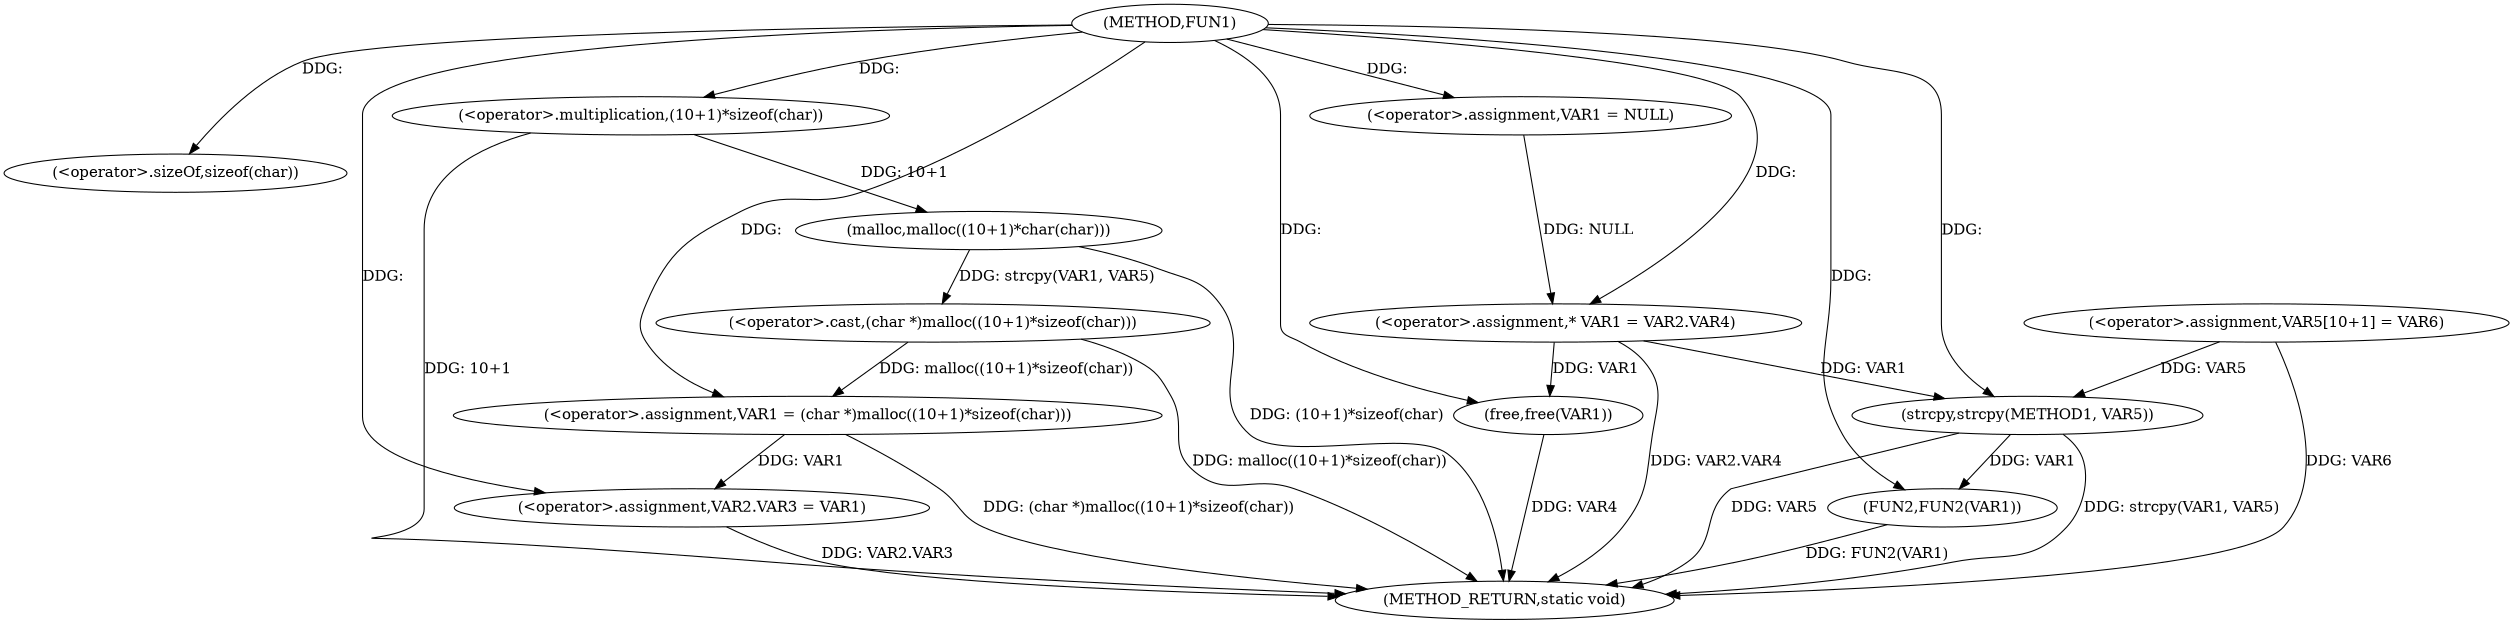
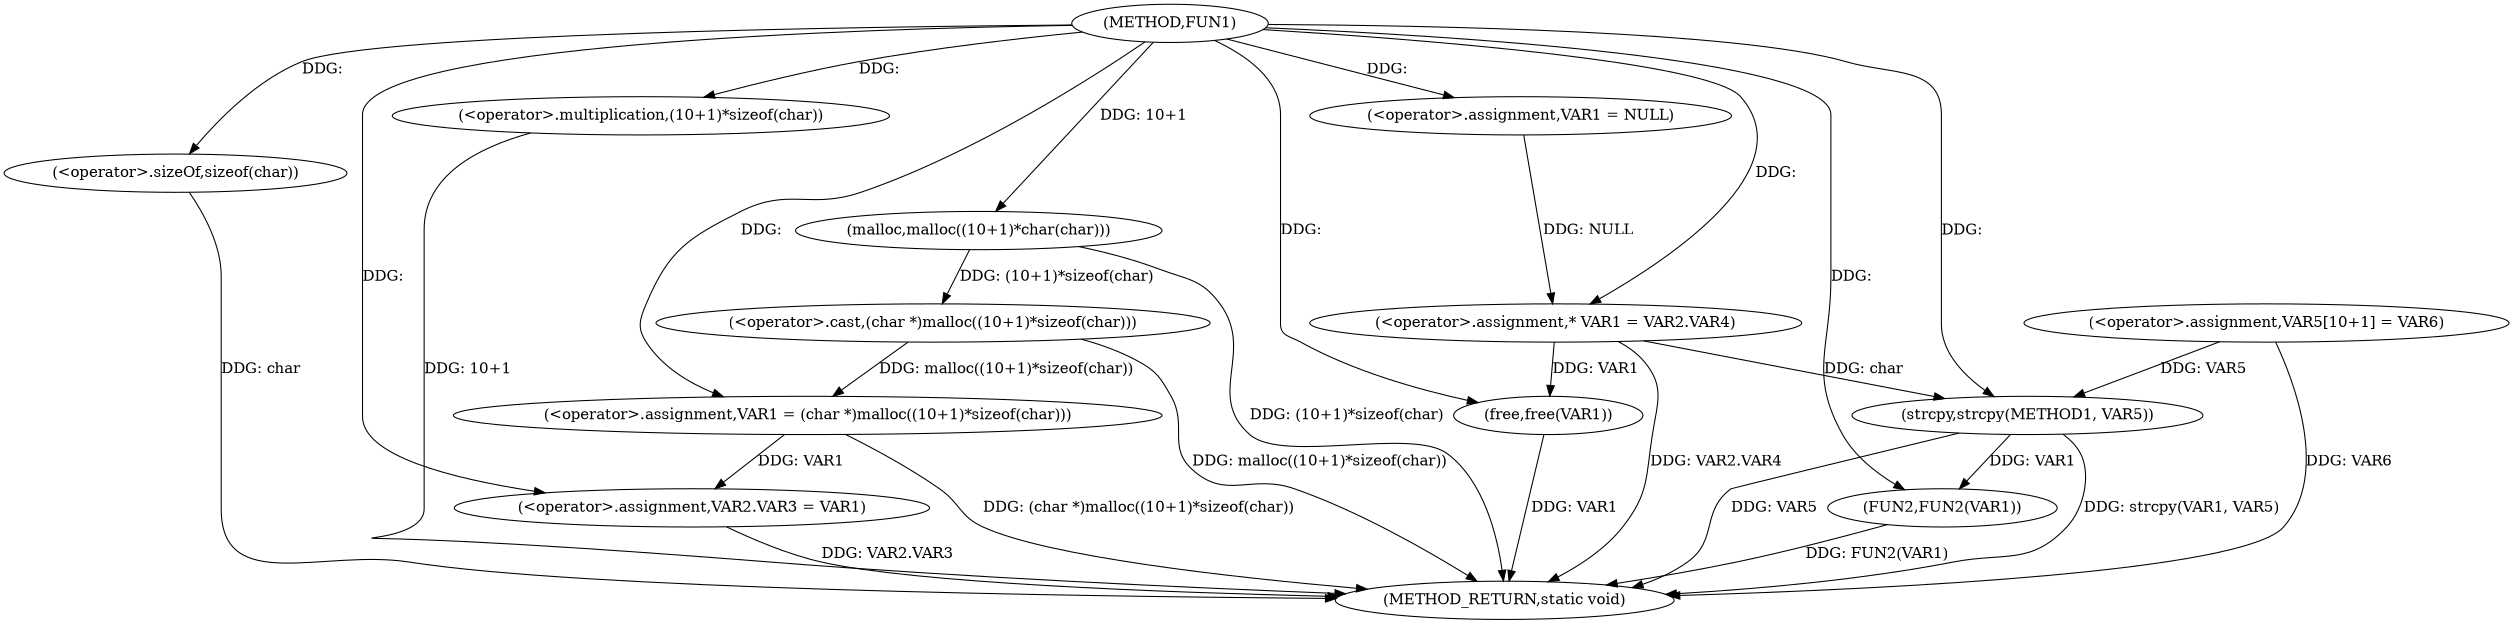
(805, 172) -> (1078, 123)
(1057, 277) -> (1057, 277)
(1864, 369) -> (1864, 369)
(1575, 508) -> (1575, 508)
none -> (595, 579)
